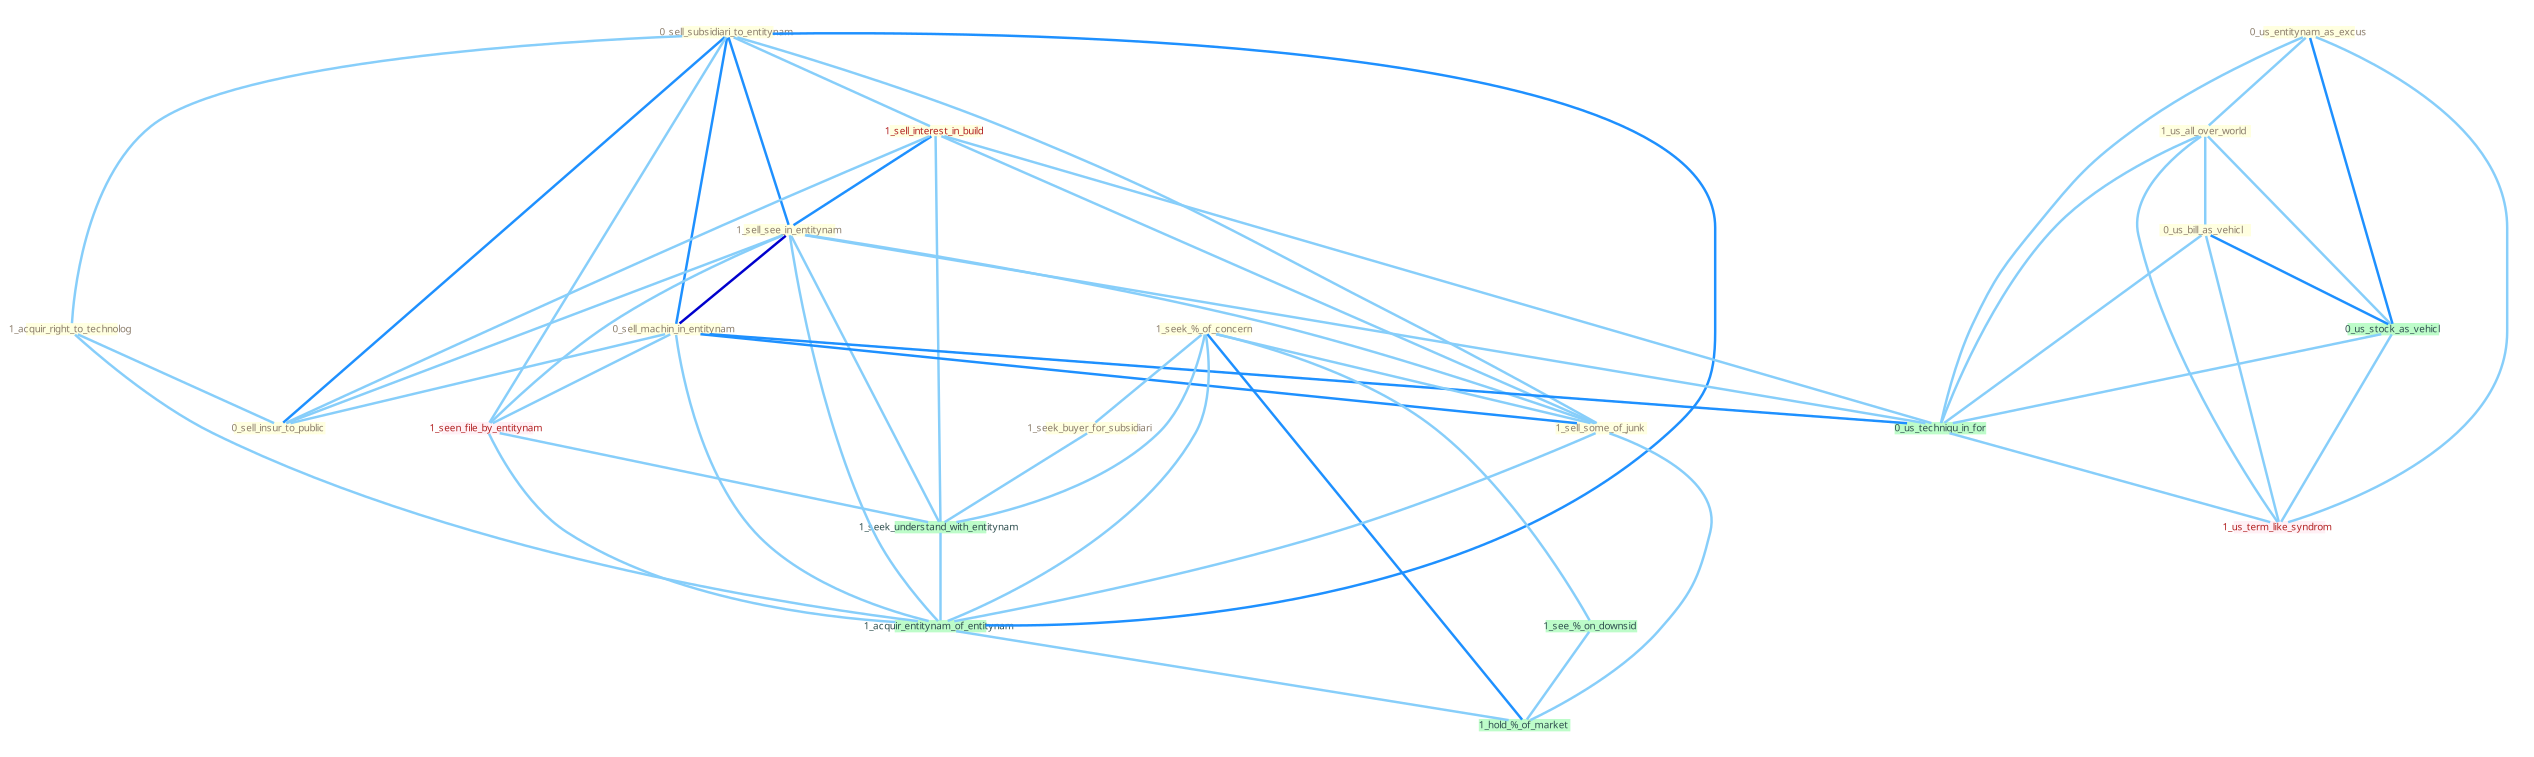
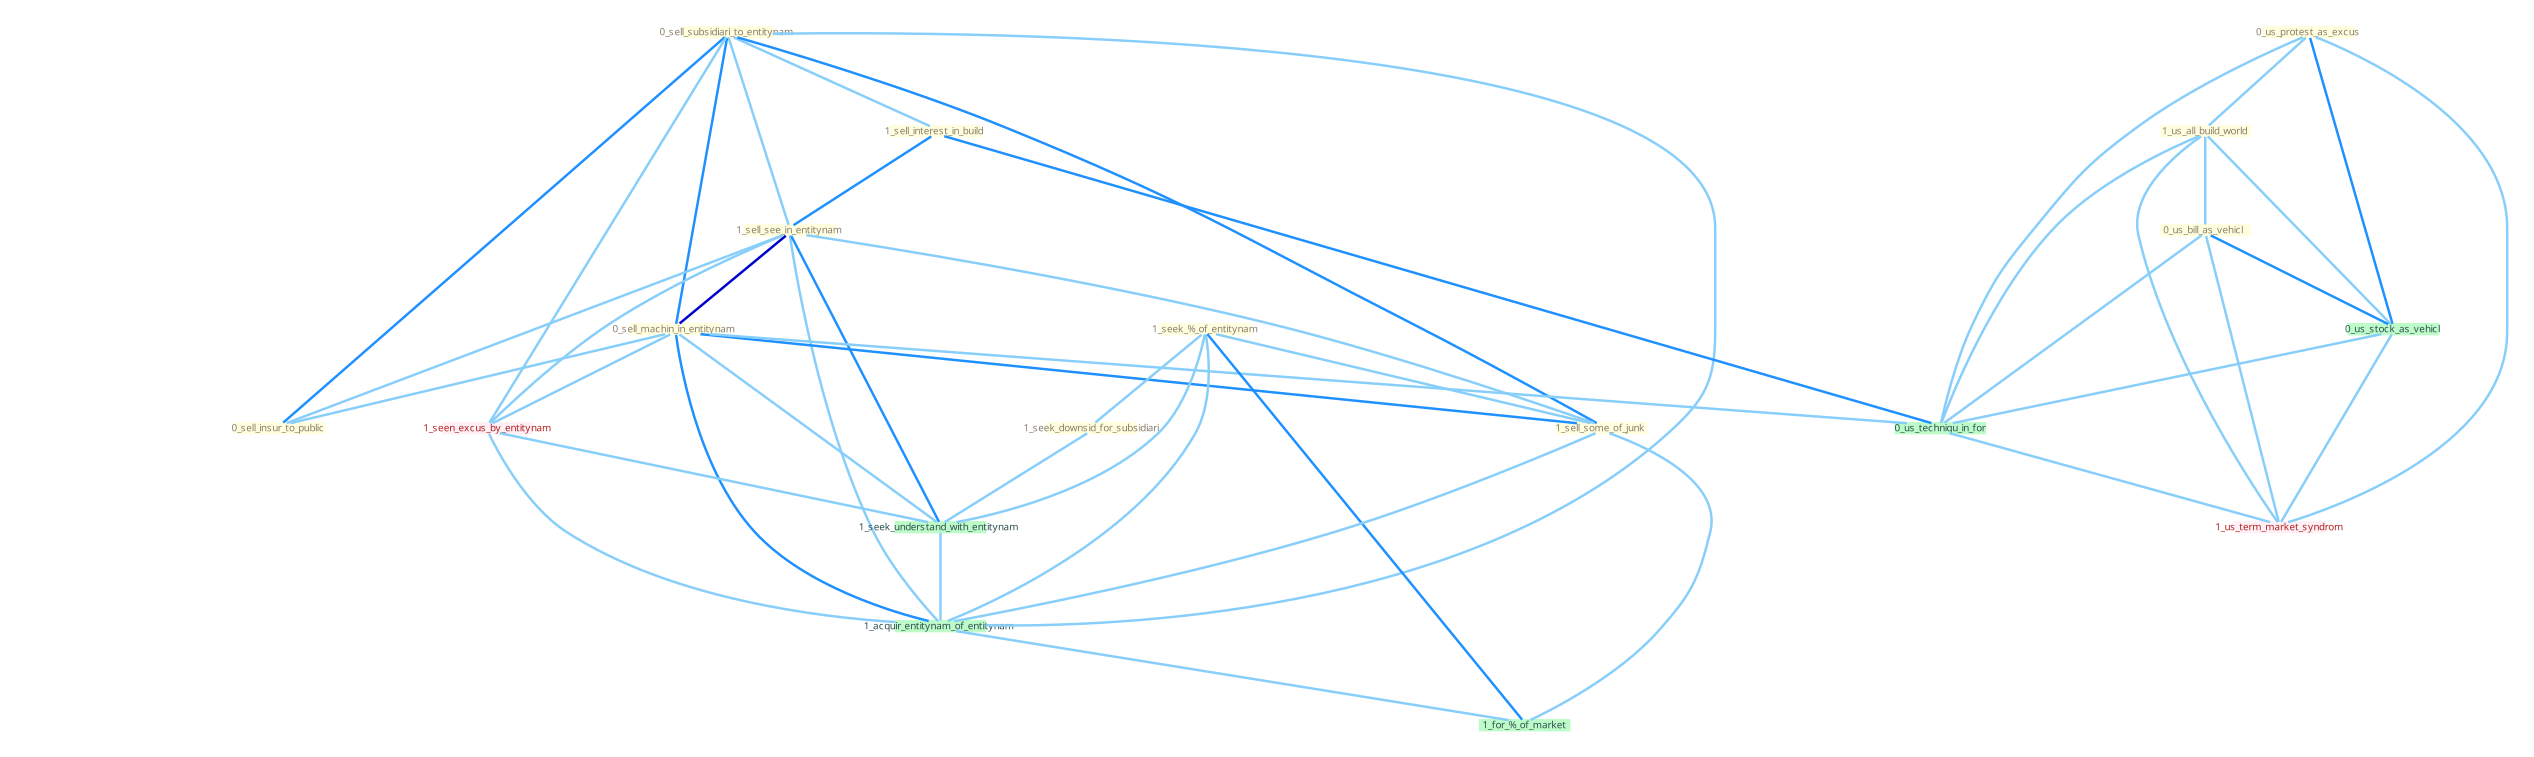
(2309, 32) -> (2309, 32)
(759, 131) -> (759, 131)
(936, 131) -> (936, 131)
(2205, 131) -> (2205, 131)
(1702, 202) -> (1702, 202)
(1263, 246) -> (1263, 246)
(607, 277) -> none
(1268, 280) -> none
(1438, 280) -> (1438, 280)
(72, 329) -> none
(938, 329) -> (808, 428)
(1205, 329) -> (1205, 329)
(1505, 353) -> none
(865, 379) -> (865, 379)
(1308, 379) -> (1308, 379)
(488, 428) -> (488, 428)
(1091, 428) -> (1091, 428)
(750, 525) -> (750, 525)
(2279, 527) -> (2279, 527)
(1591, 626) -> none
(1525, 725) -> (1525, 725)
